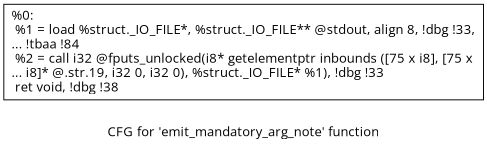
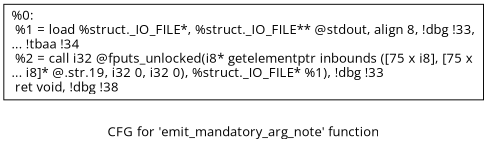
(46, 44) -> (46, 44)
